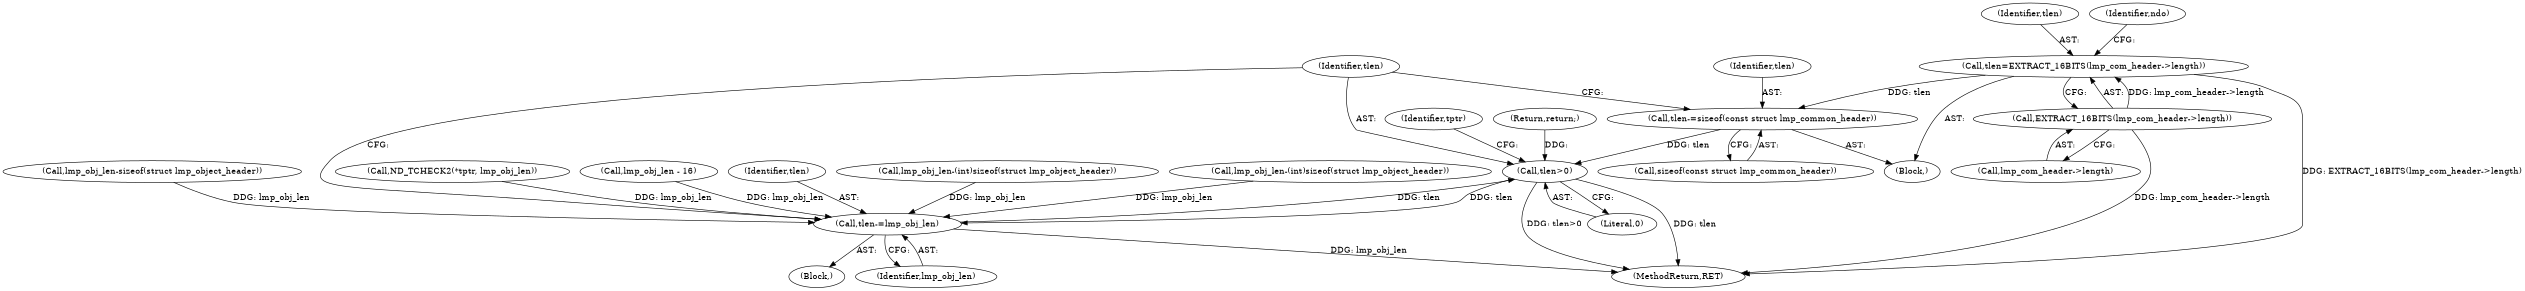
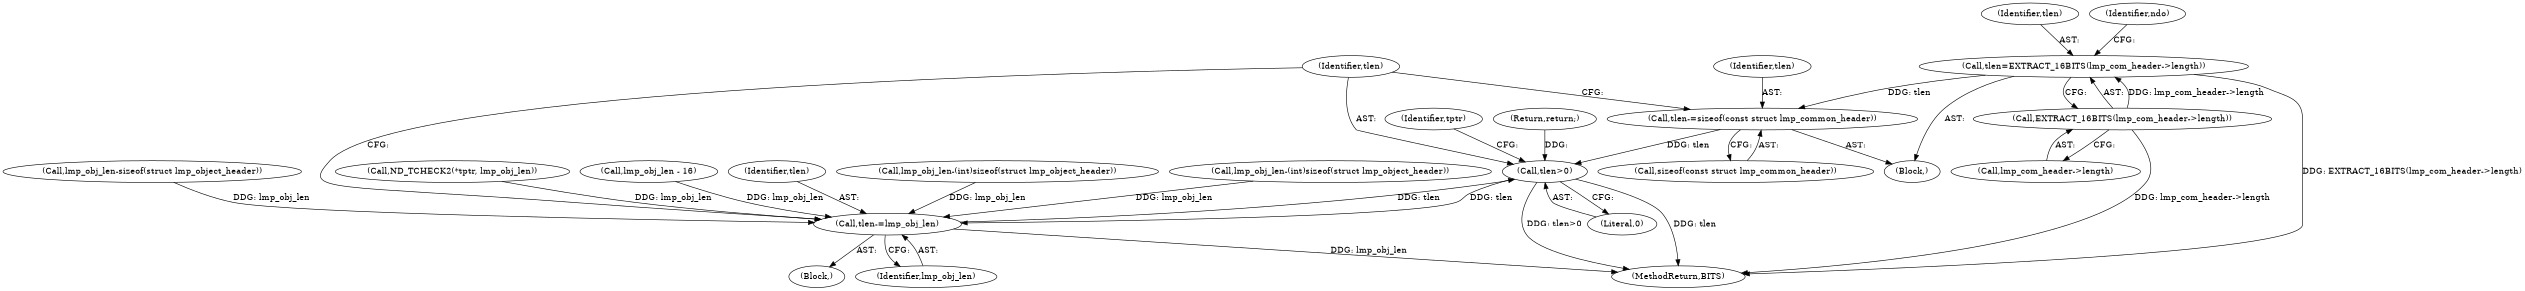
(1678, 277) -> (1678, 277)
